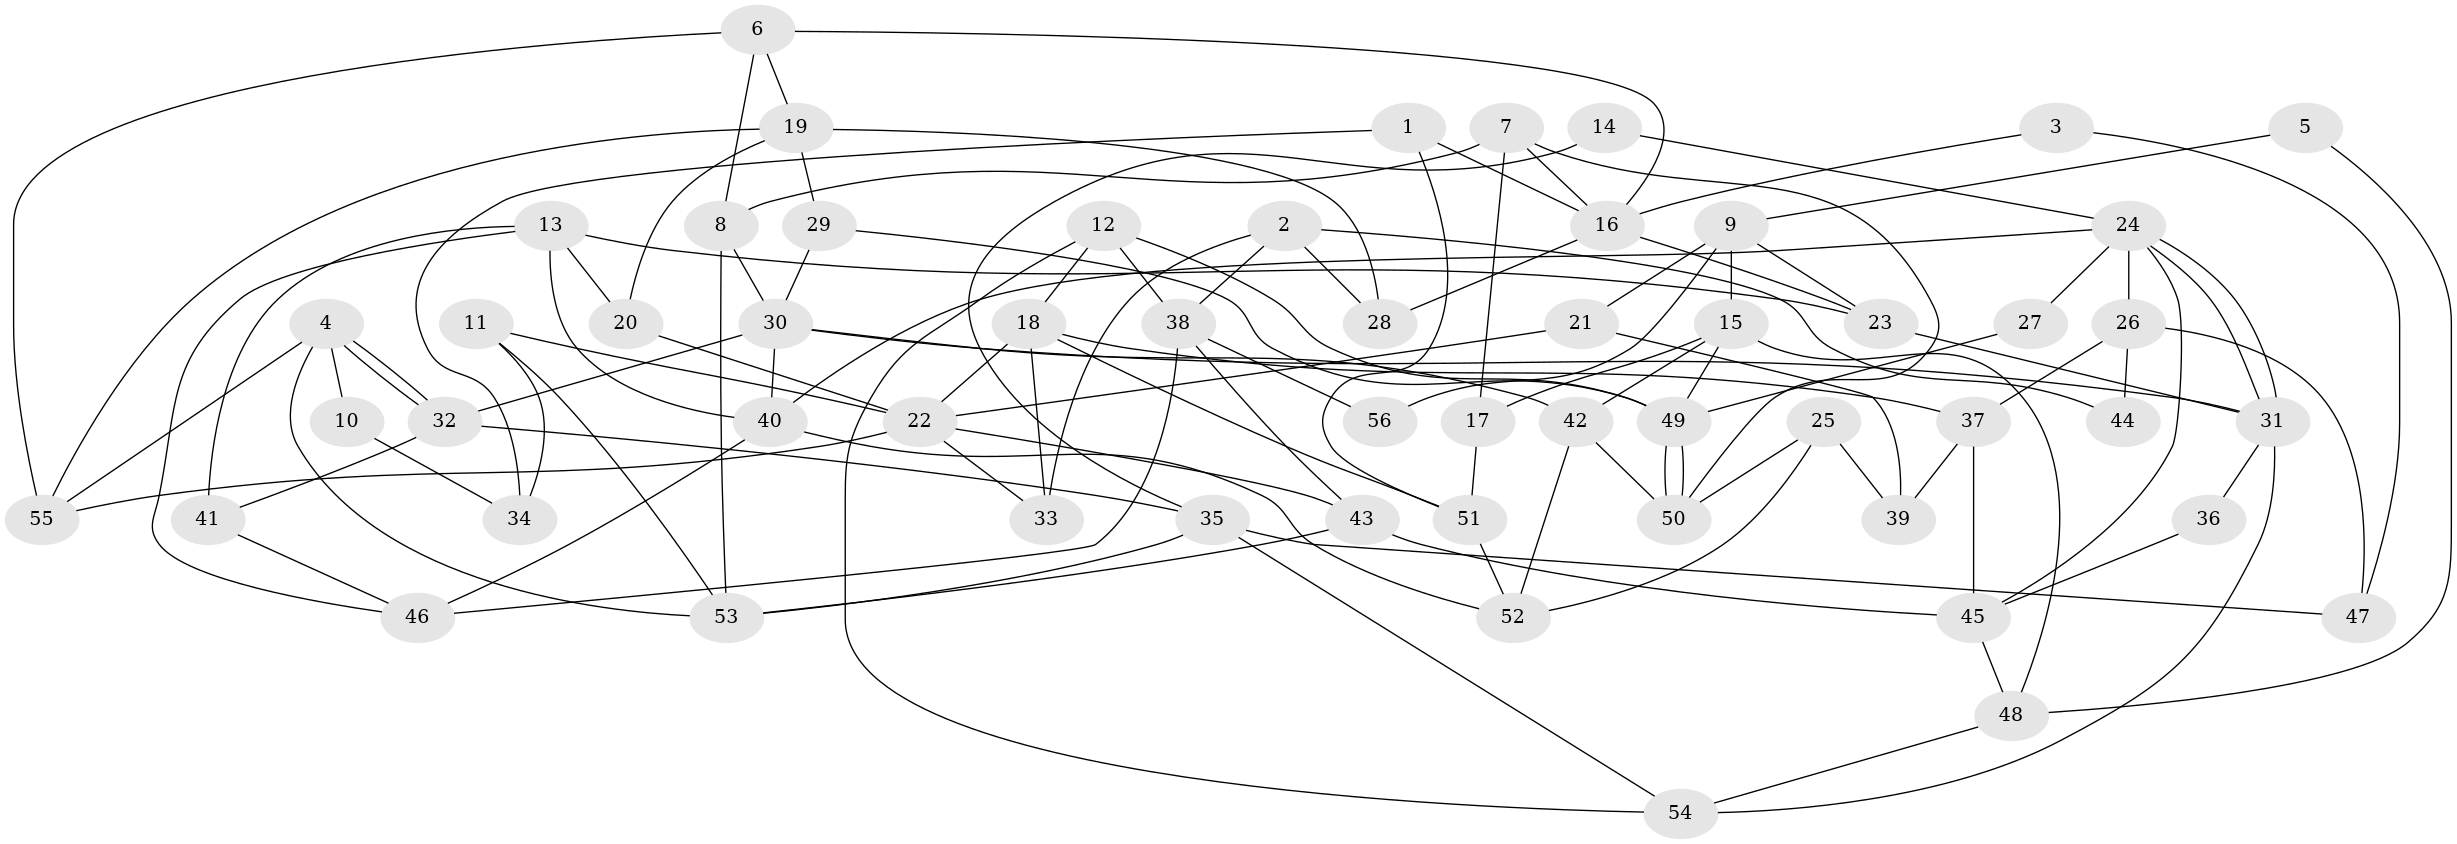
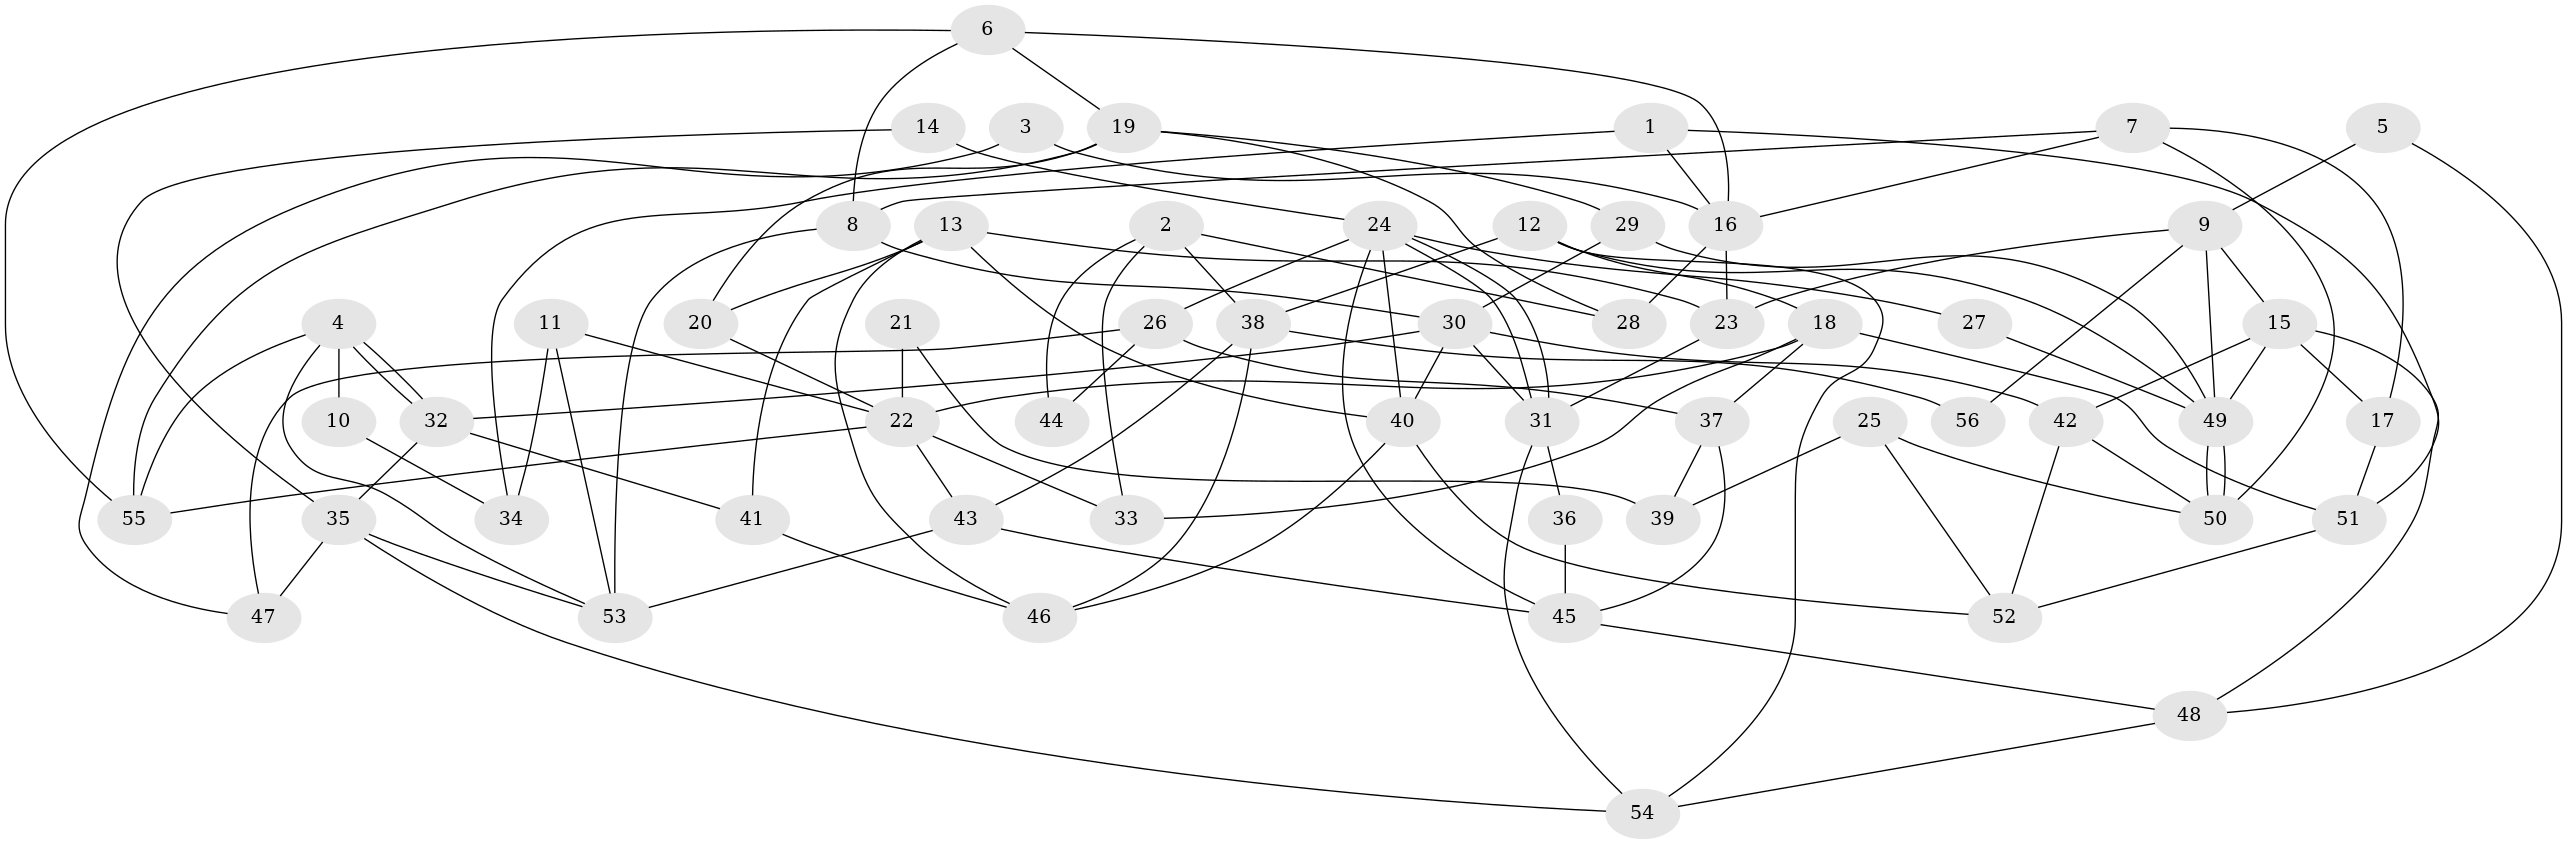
(1654, 277) -> (2210, 324)
